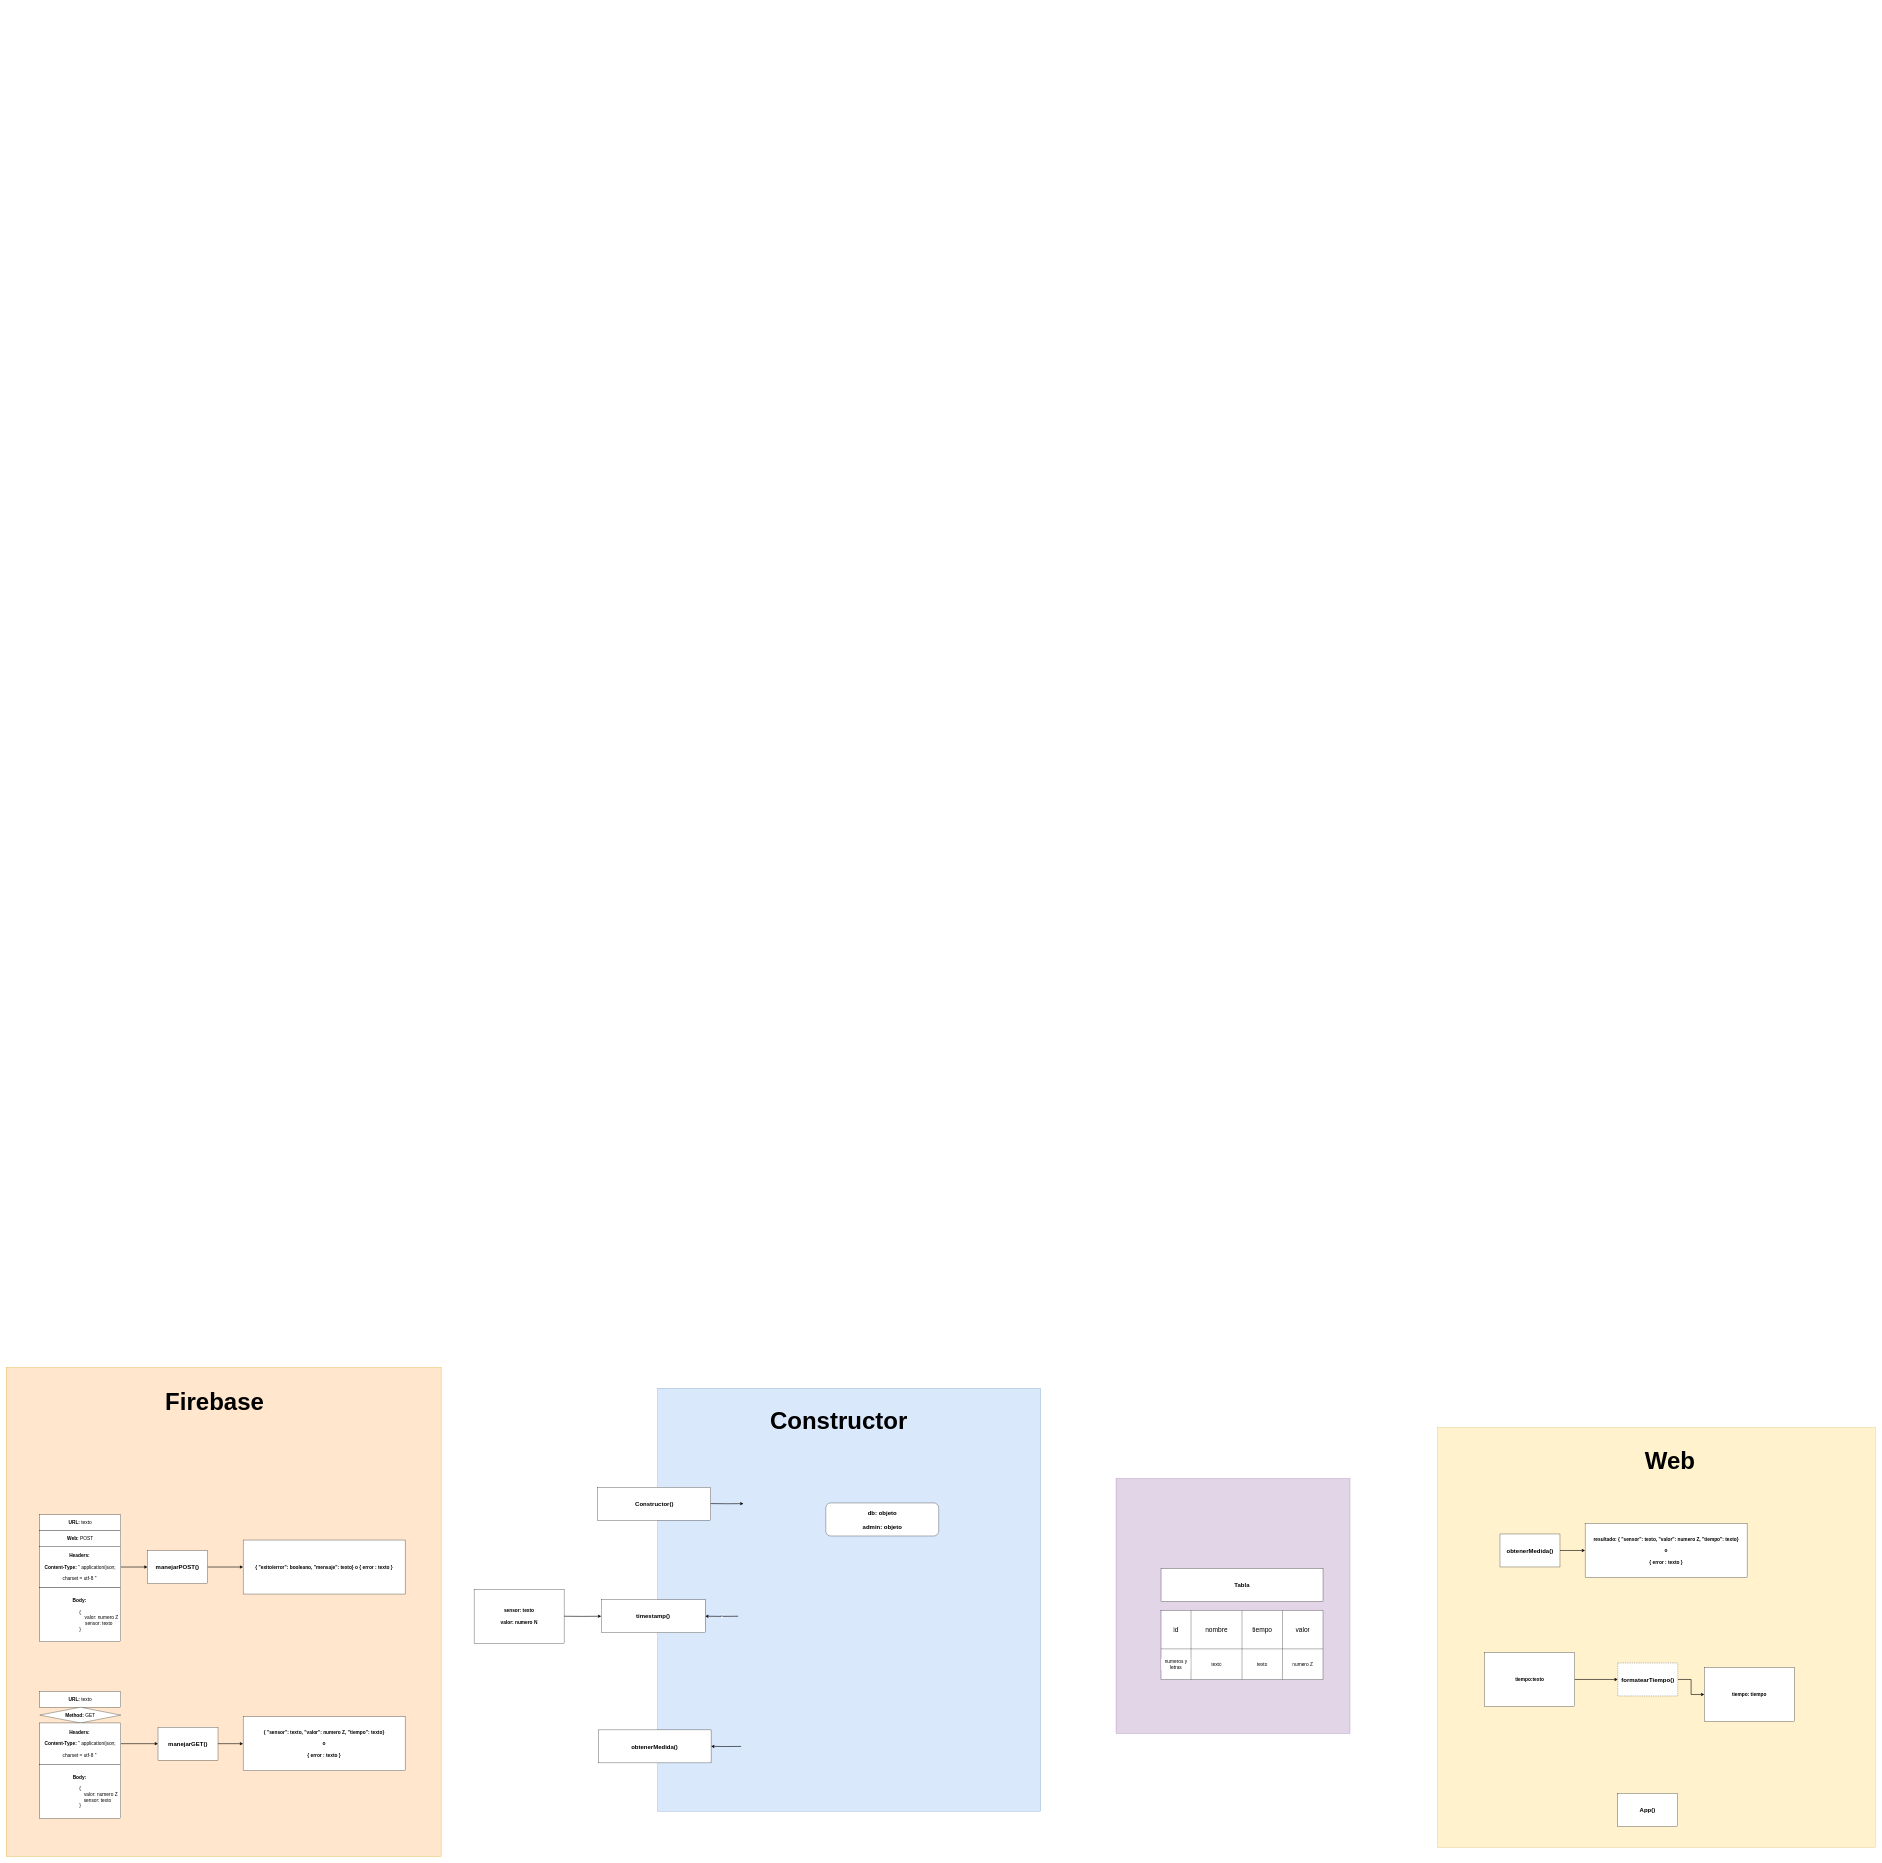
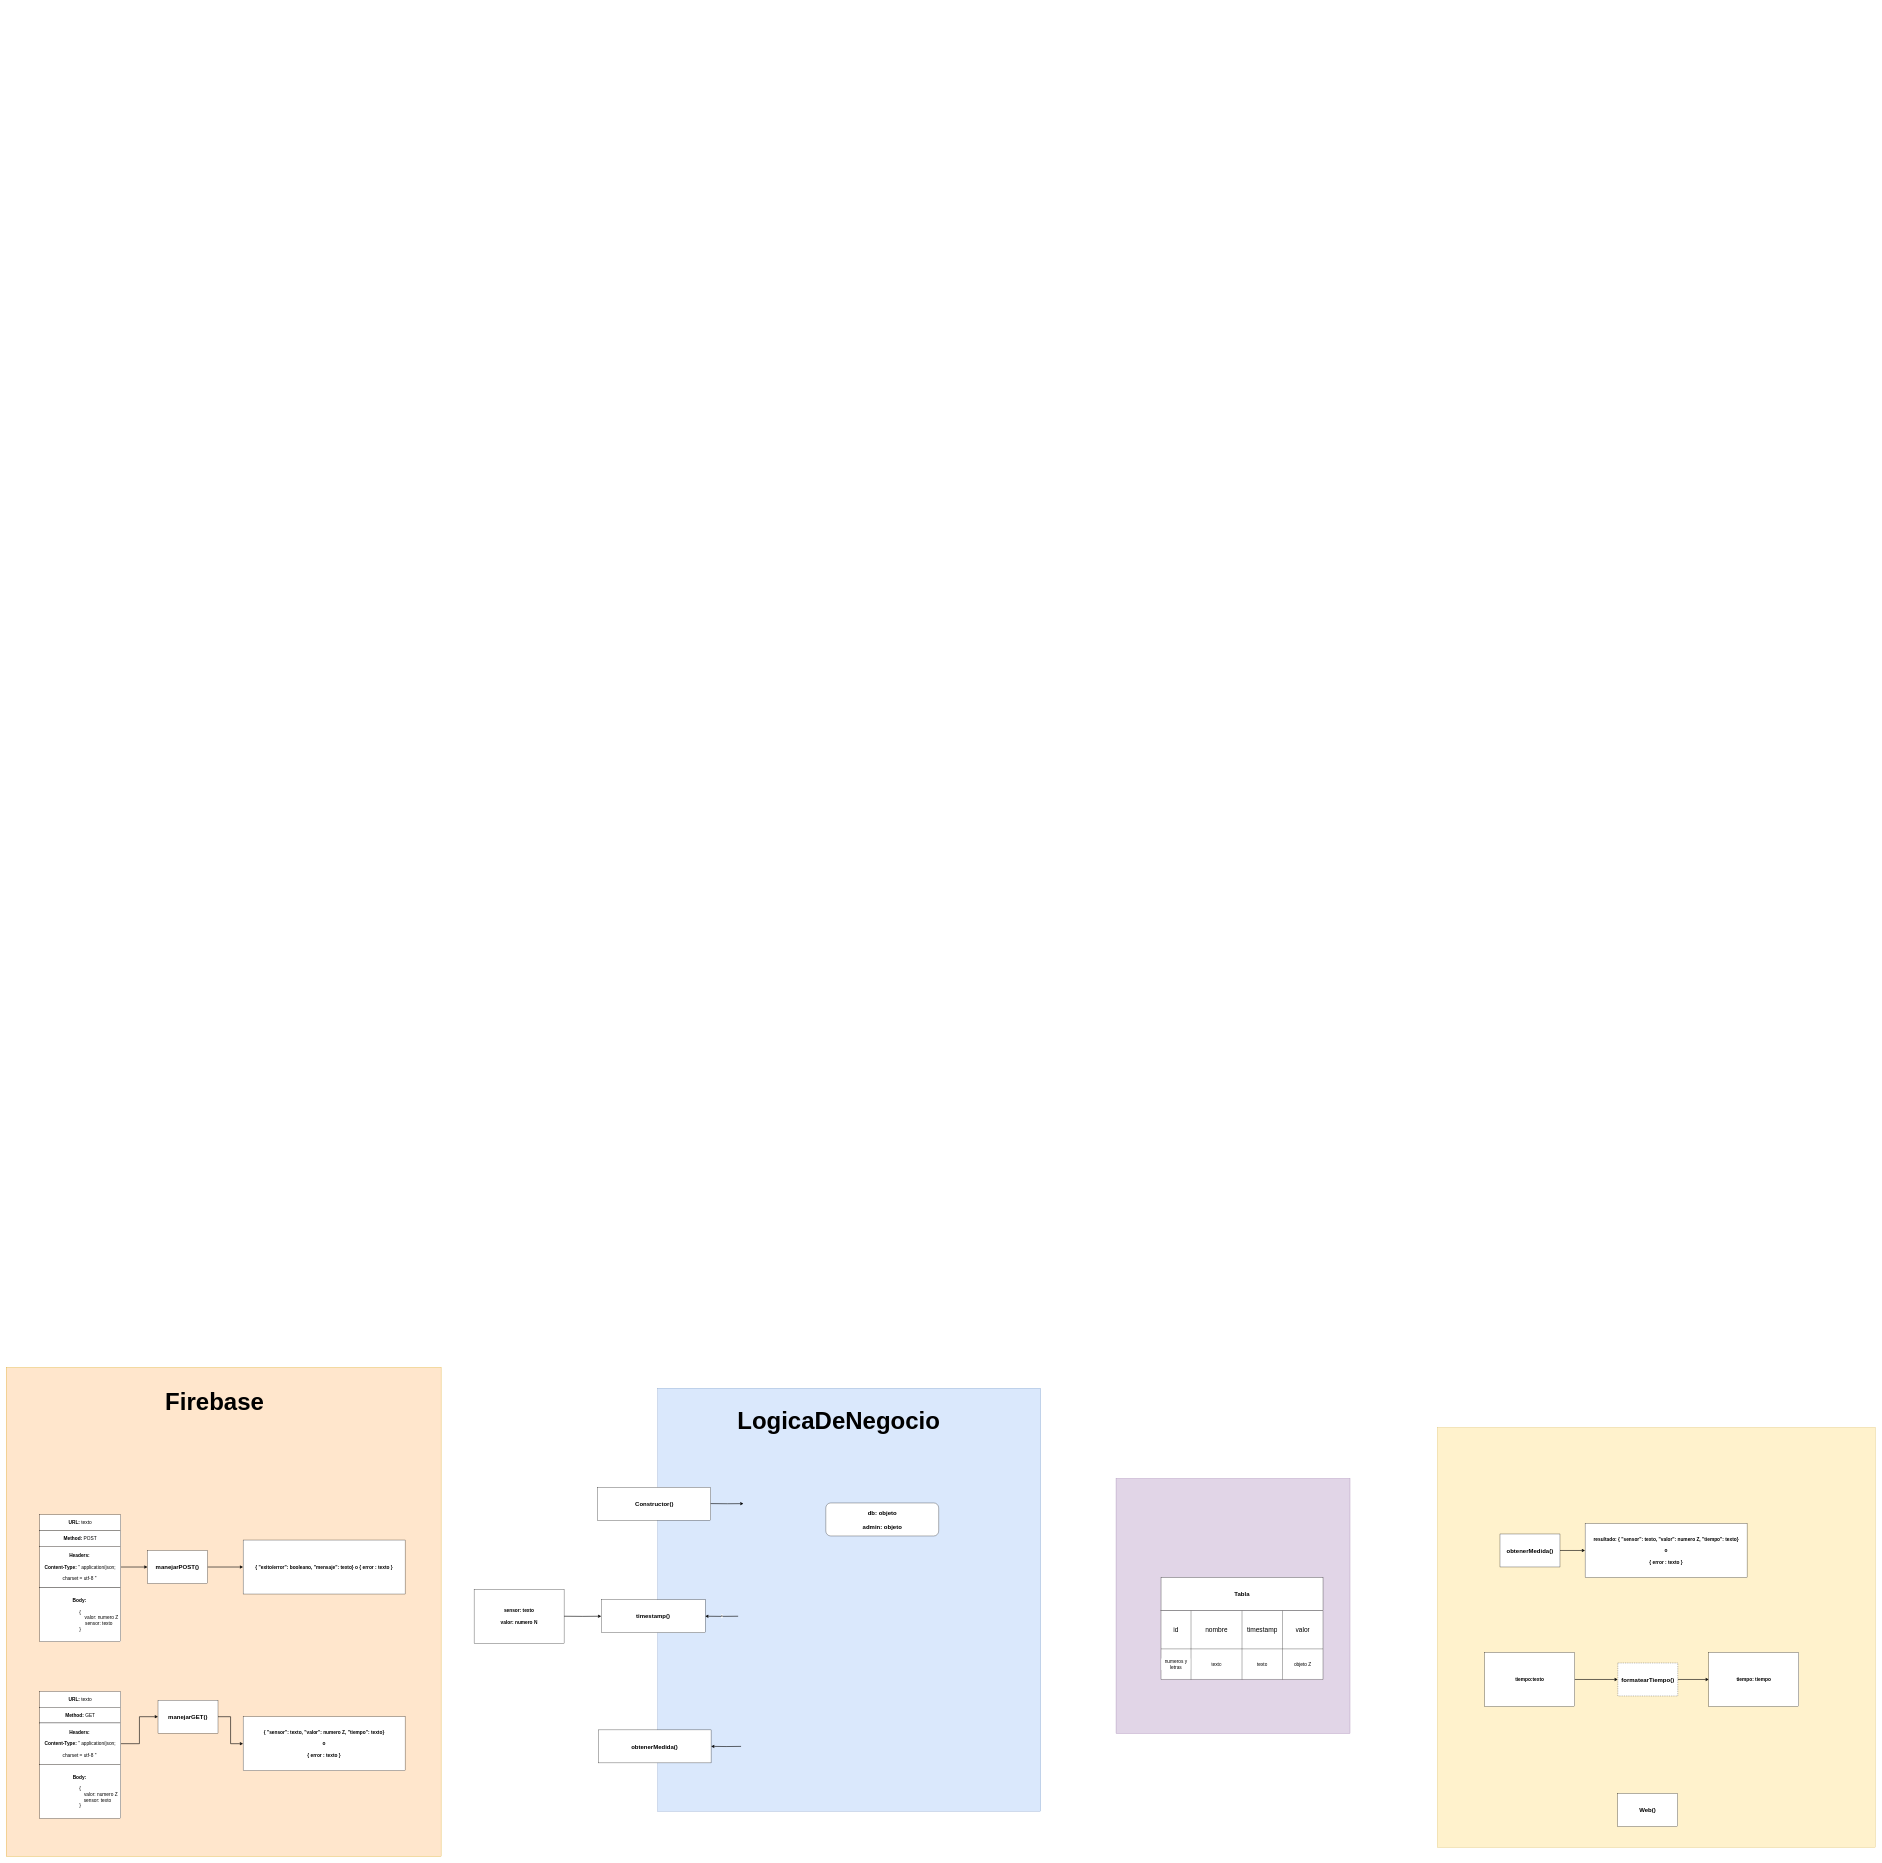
(839, 1421) -> (839, 1421)
(1670, 1461) -> none
(80, 1539) -> (80, 1539)
(1242, 1585) -> (1242, 1594)
(1262, 1630) -> (1262, 1630)
(1303, 1664) -> (1303, 1664)
(1750, 1695) -> (1754, 1680)
(80, 1715) -> (80, 1715)
(188, 1744) -> (188, 1717)
(1648, 1810) -> (1648, 1810)
